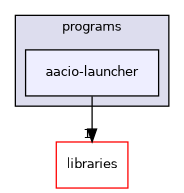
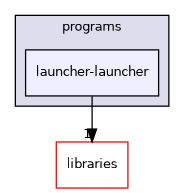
(92, 73) -> (92, 73)
